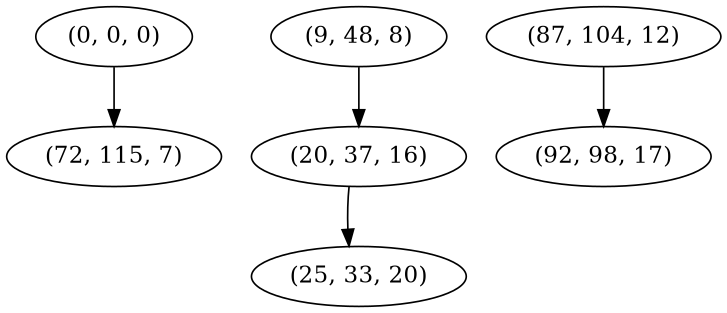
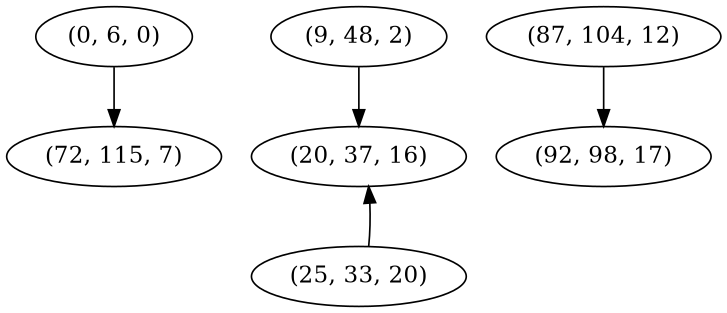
(114, 37) -> (114, 37)
(359, 37) -> (359, 37)
(348, 208) -> (370, 225)
